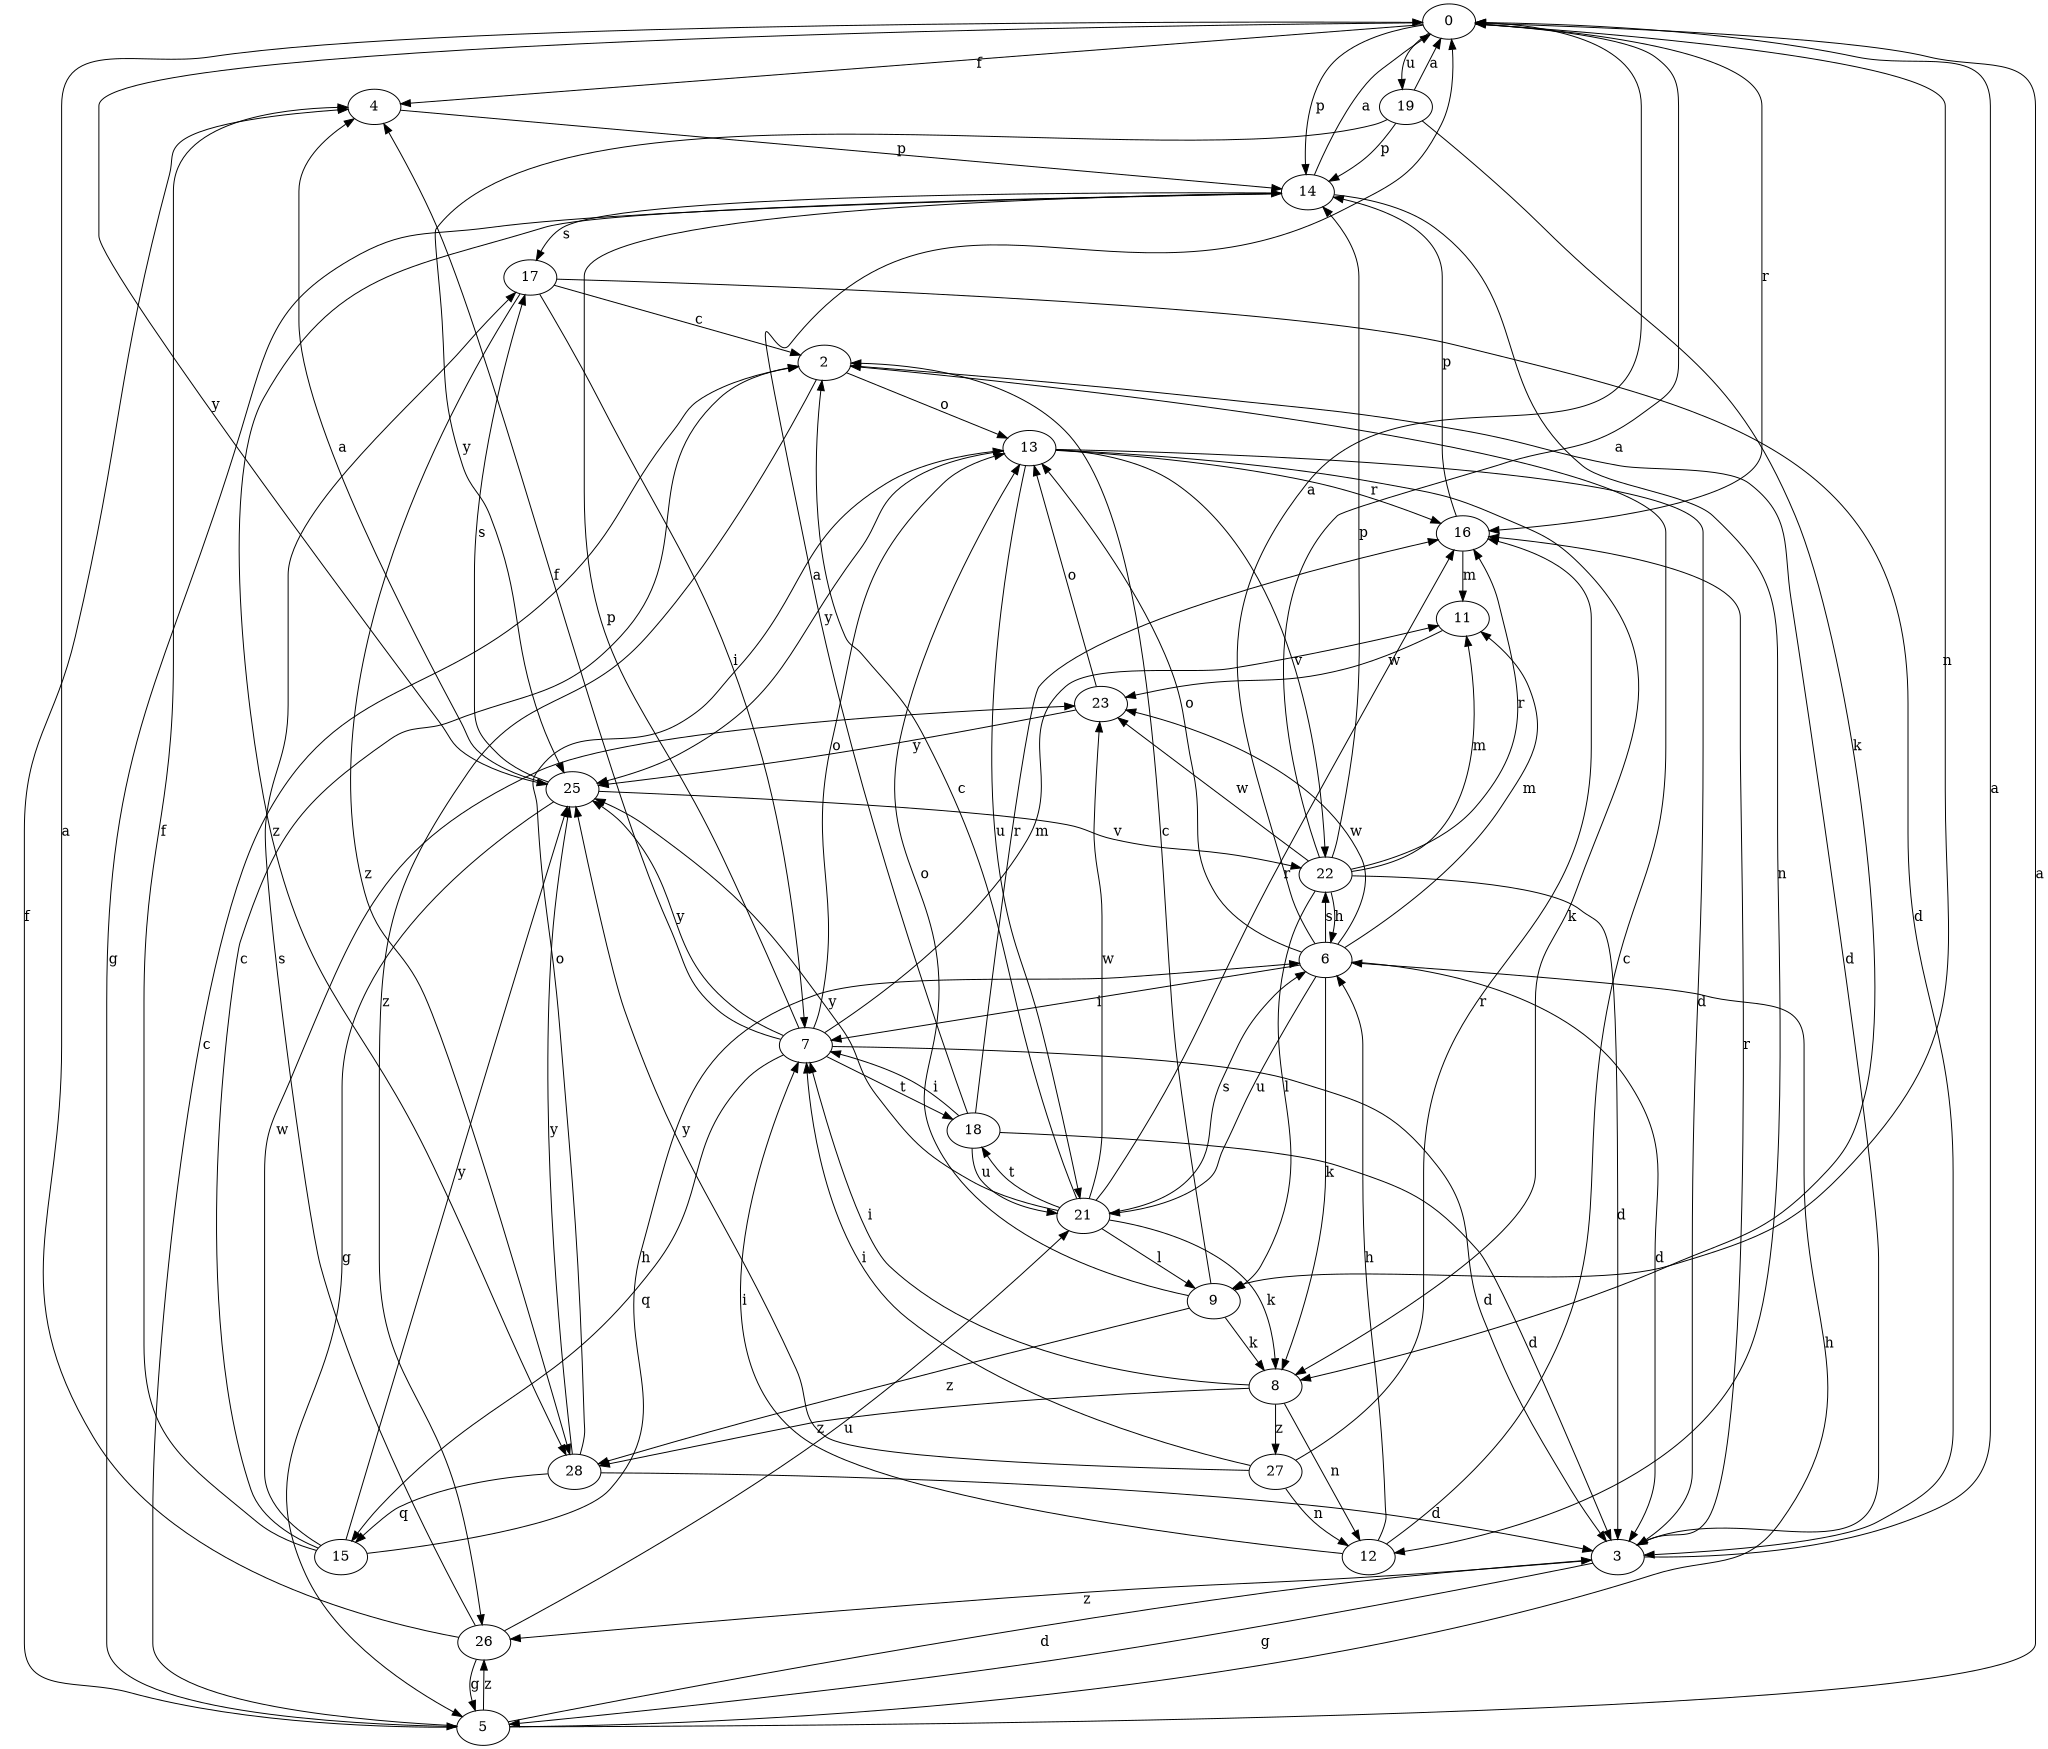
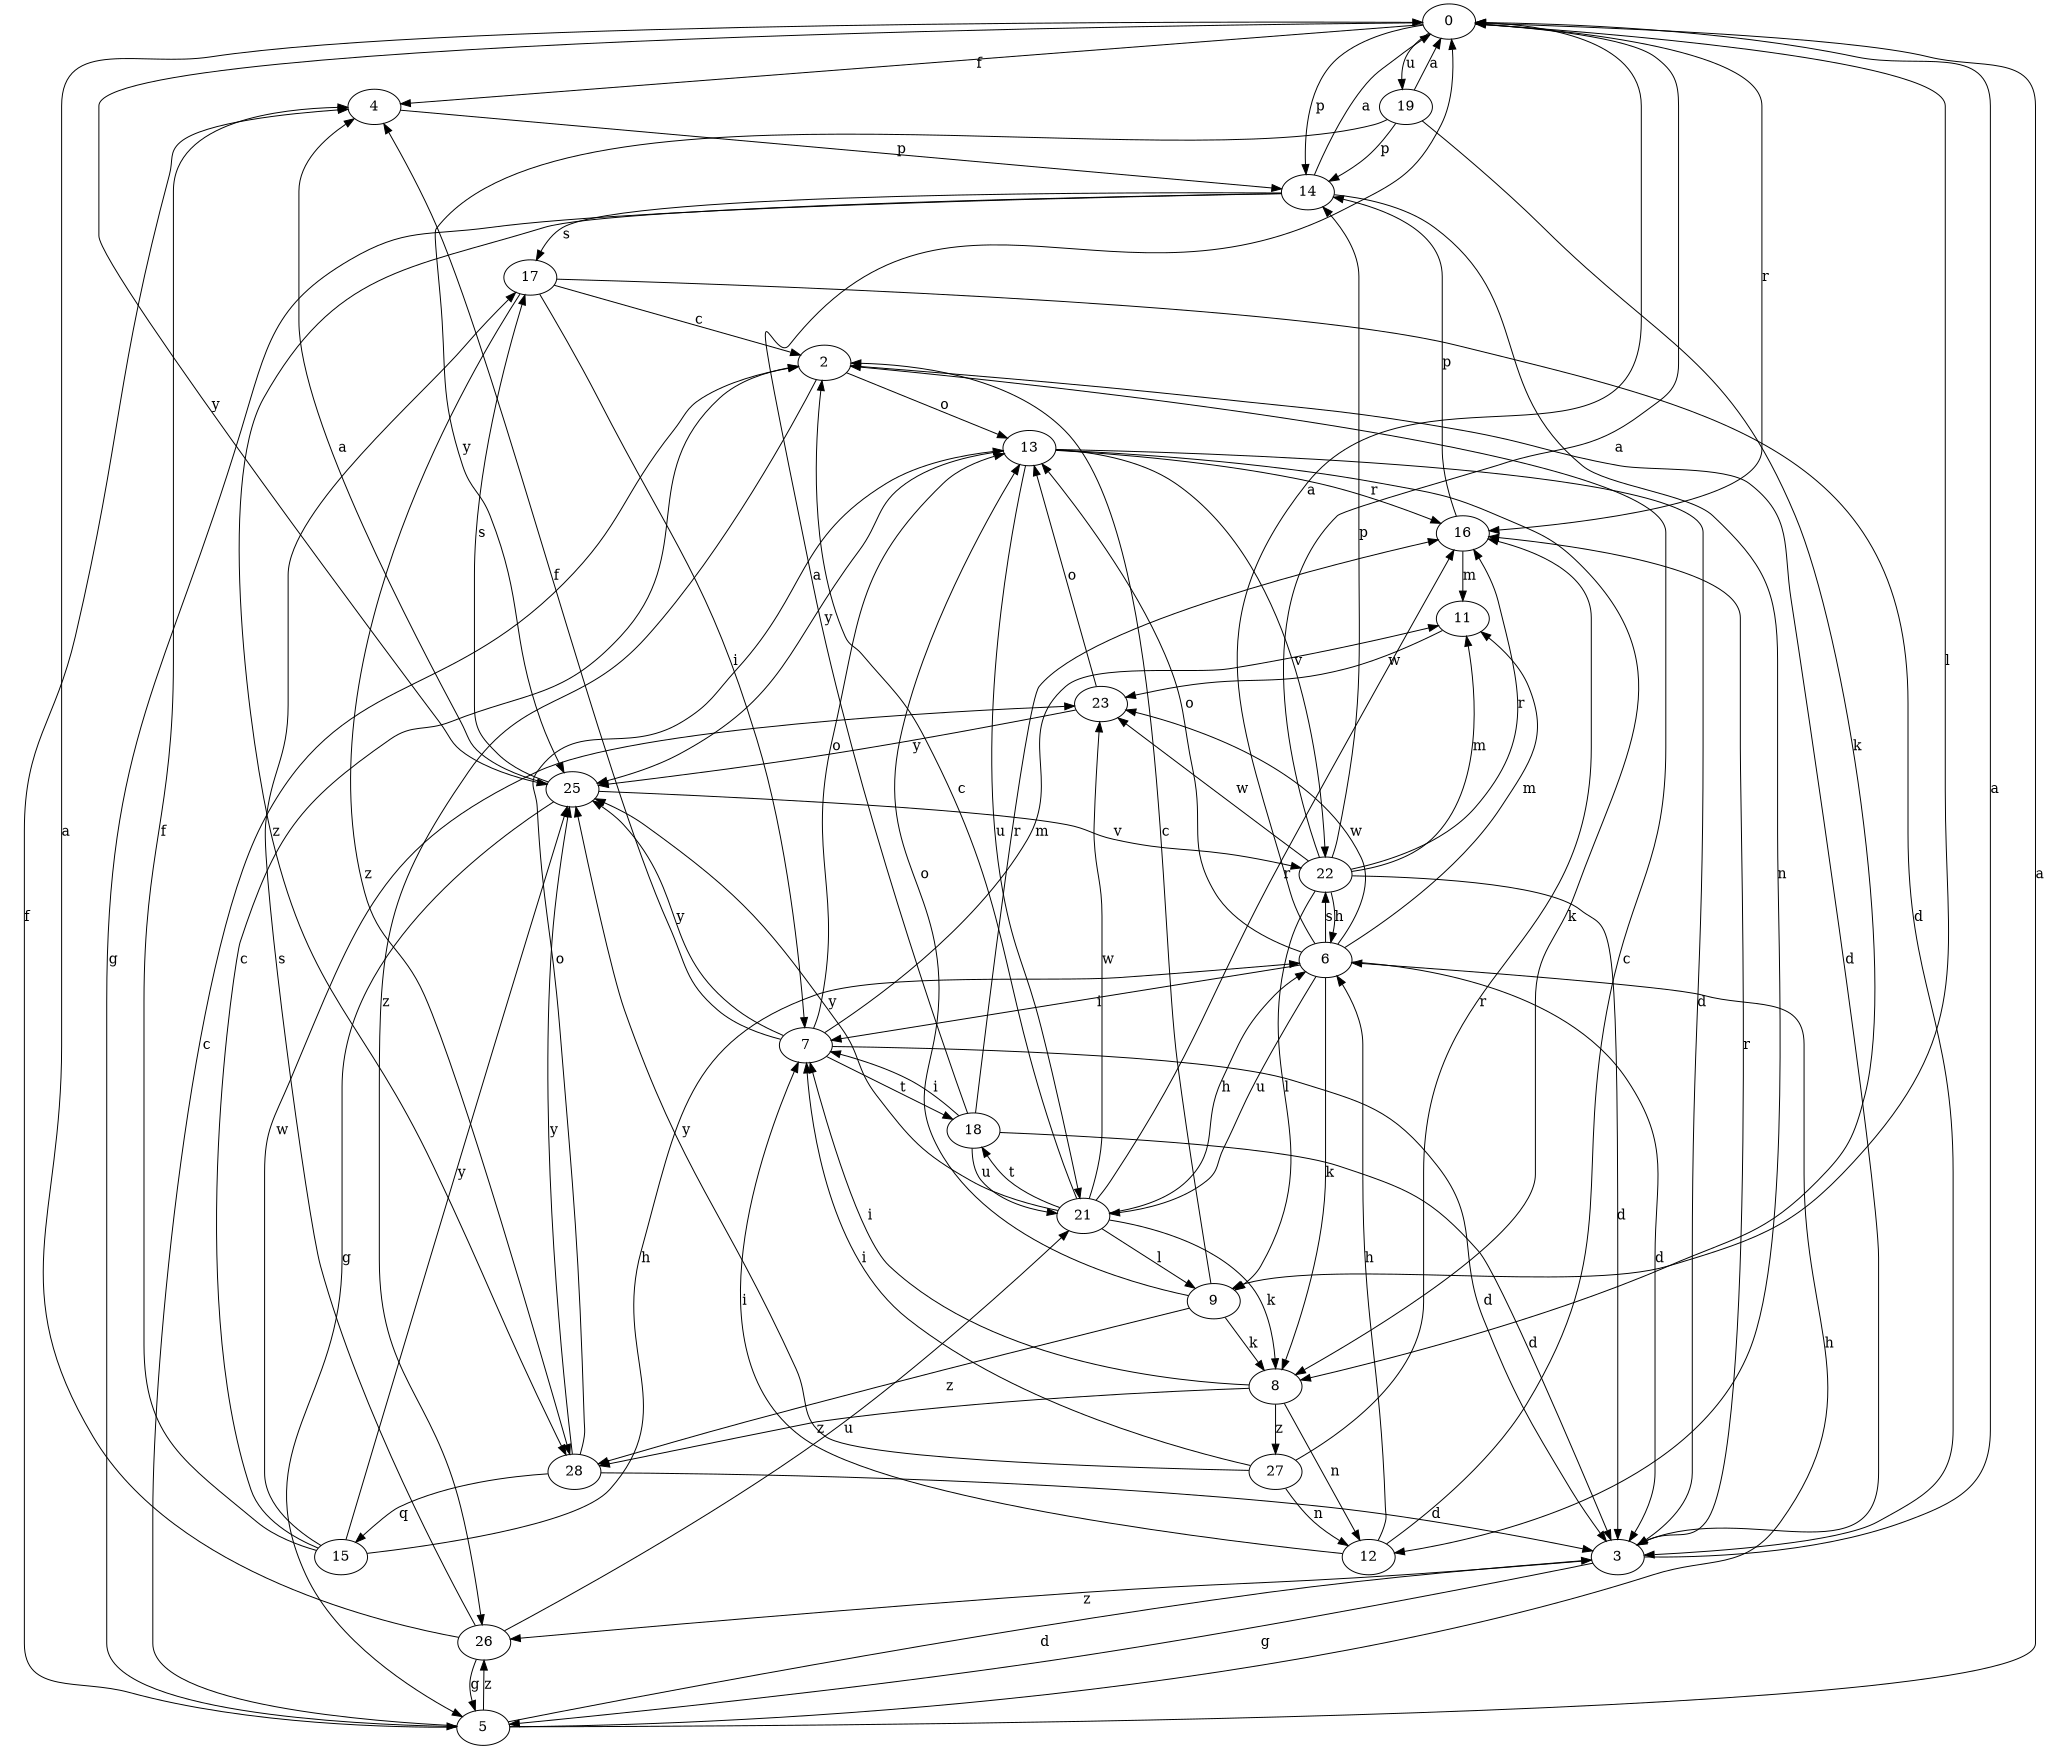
(584, 325) -> none
(1948, 661) -> (1948, 661)
(1226, 1088) -> (1226, 1088)
(607, 1321) -> none
